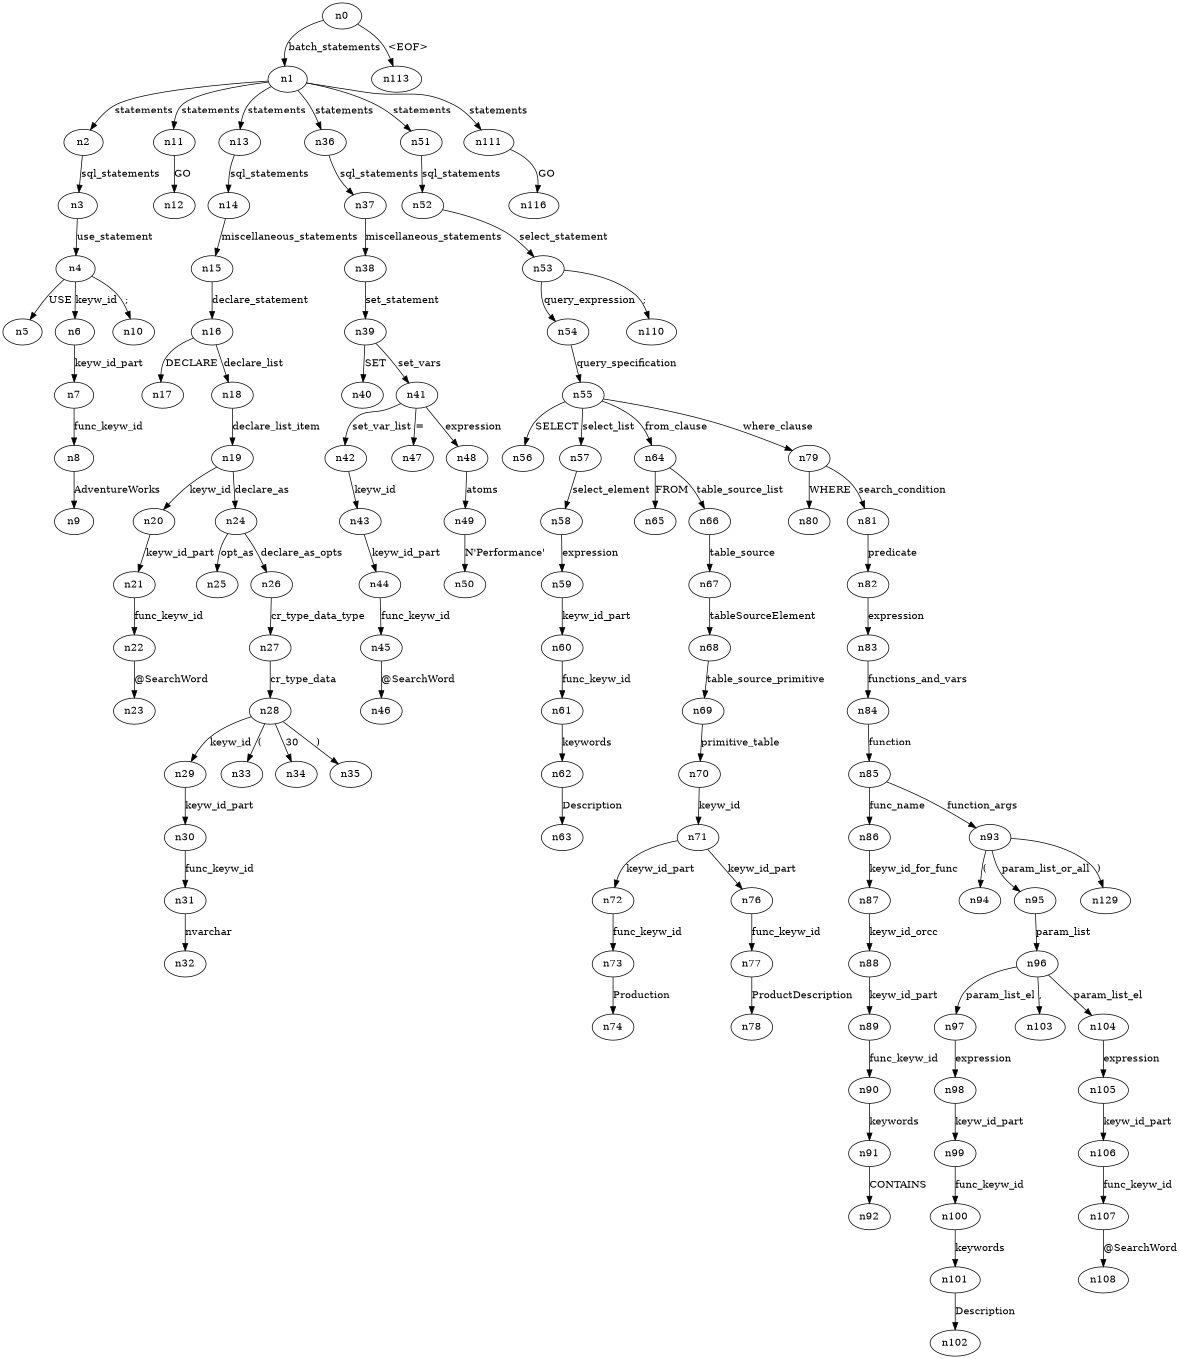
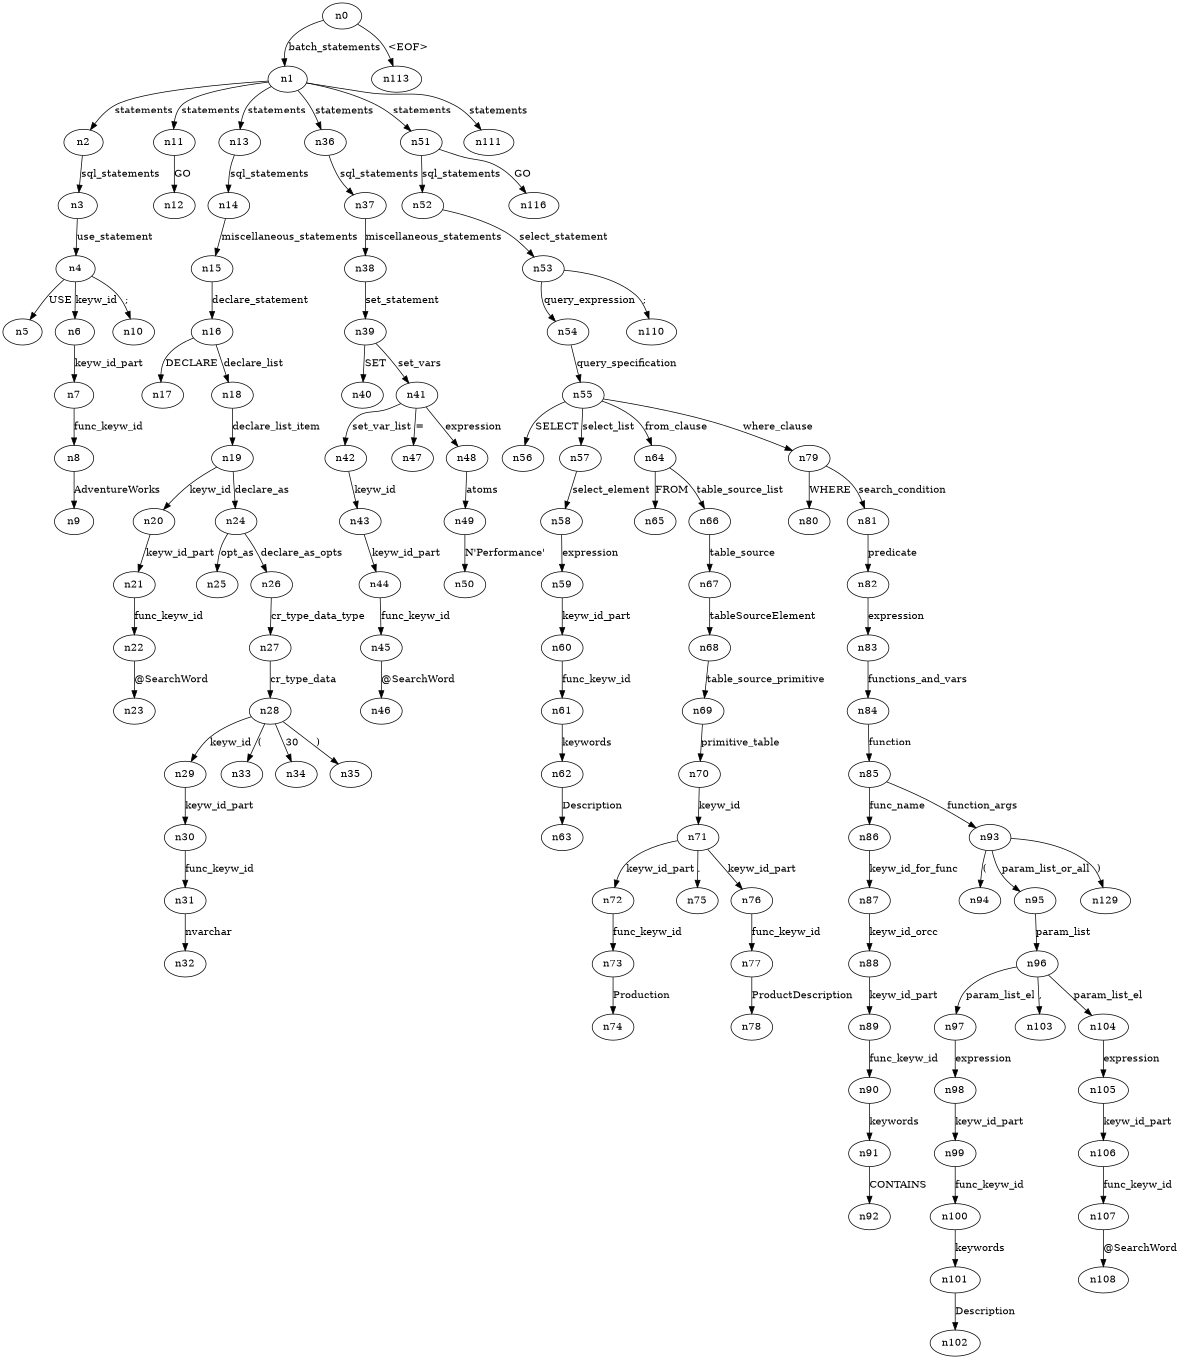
(530, 163) -> (484, 161)
none -> (697, 901)
